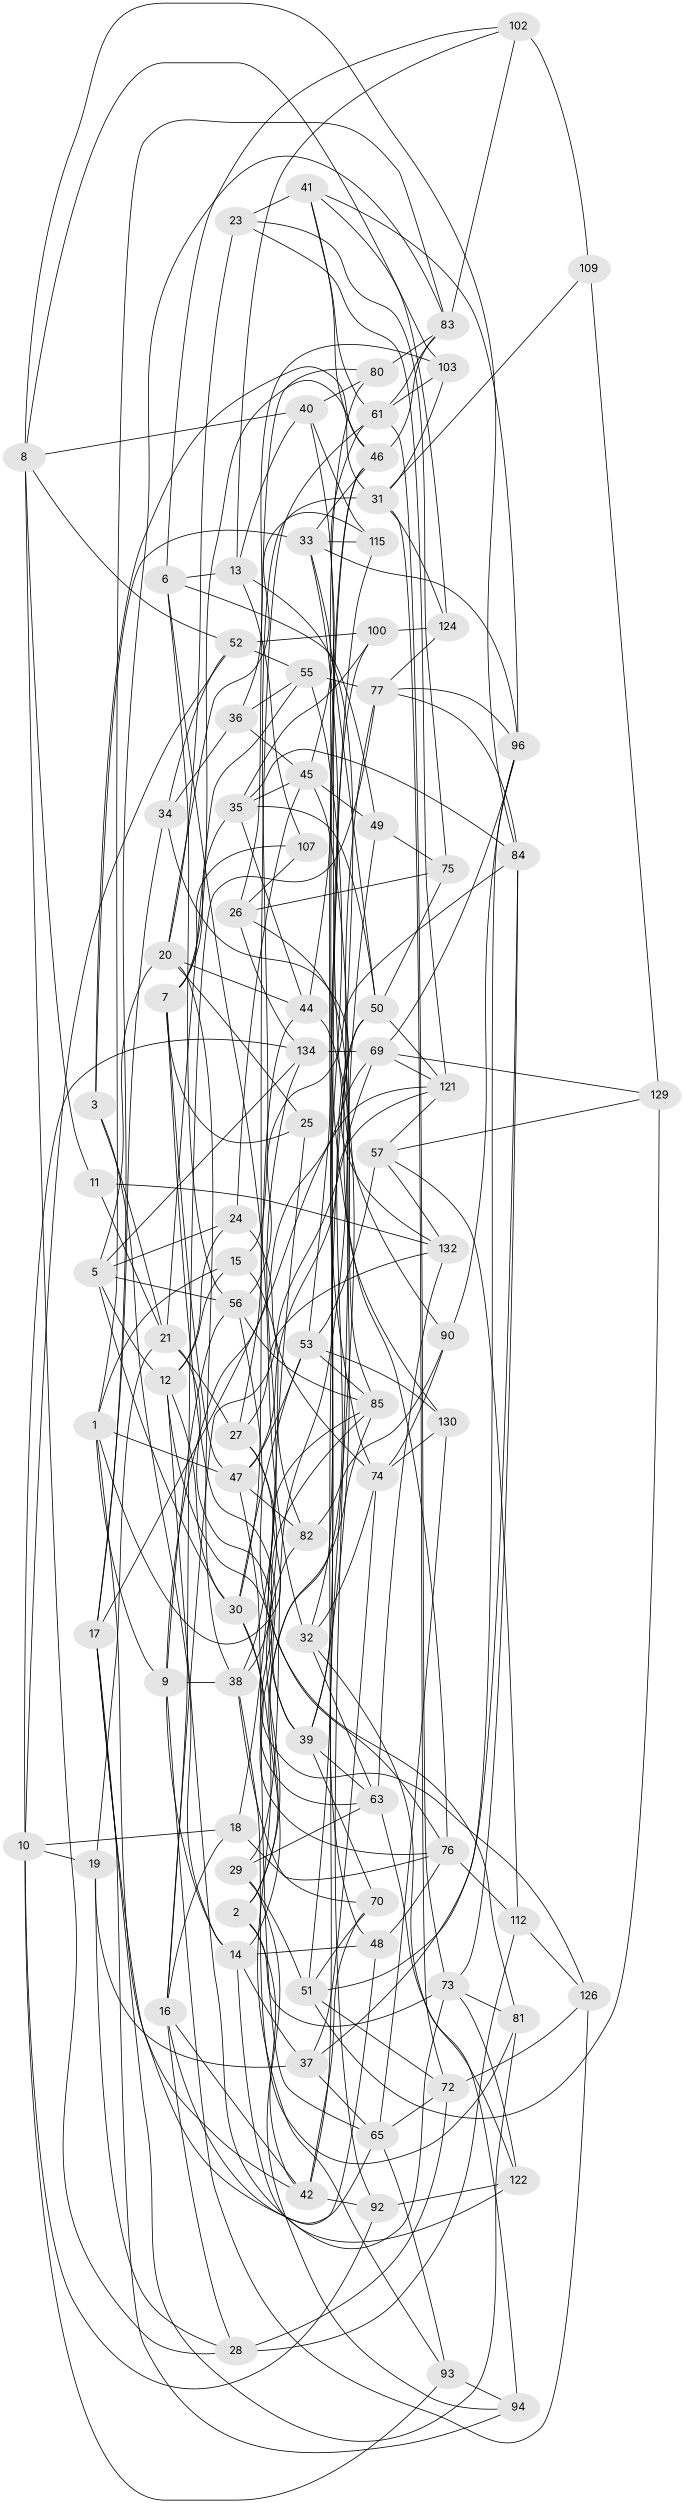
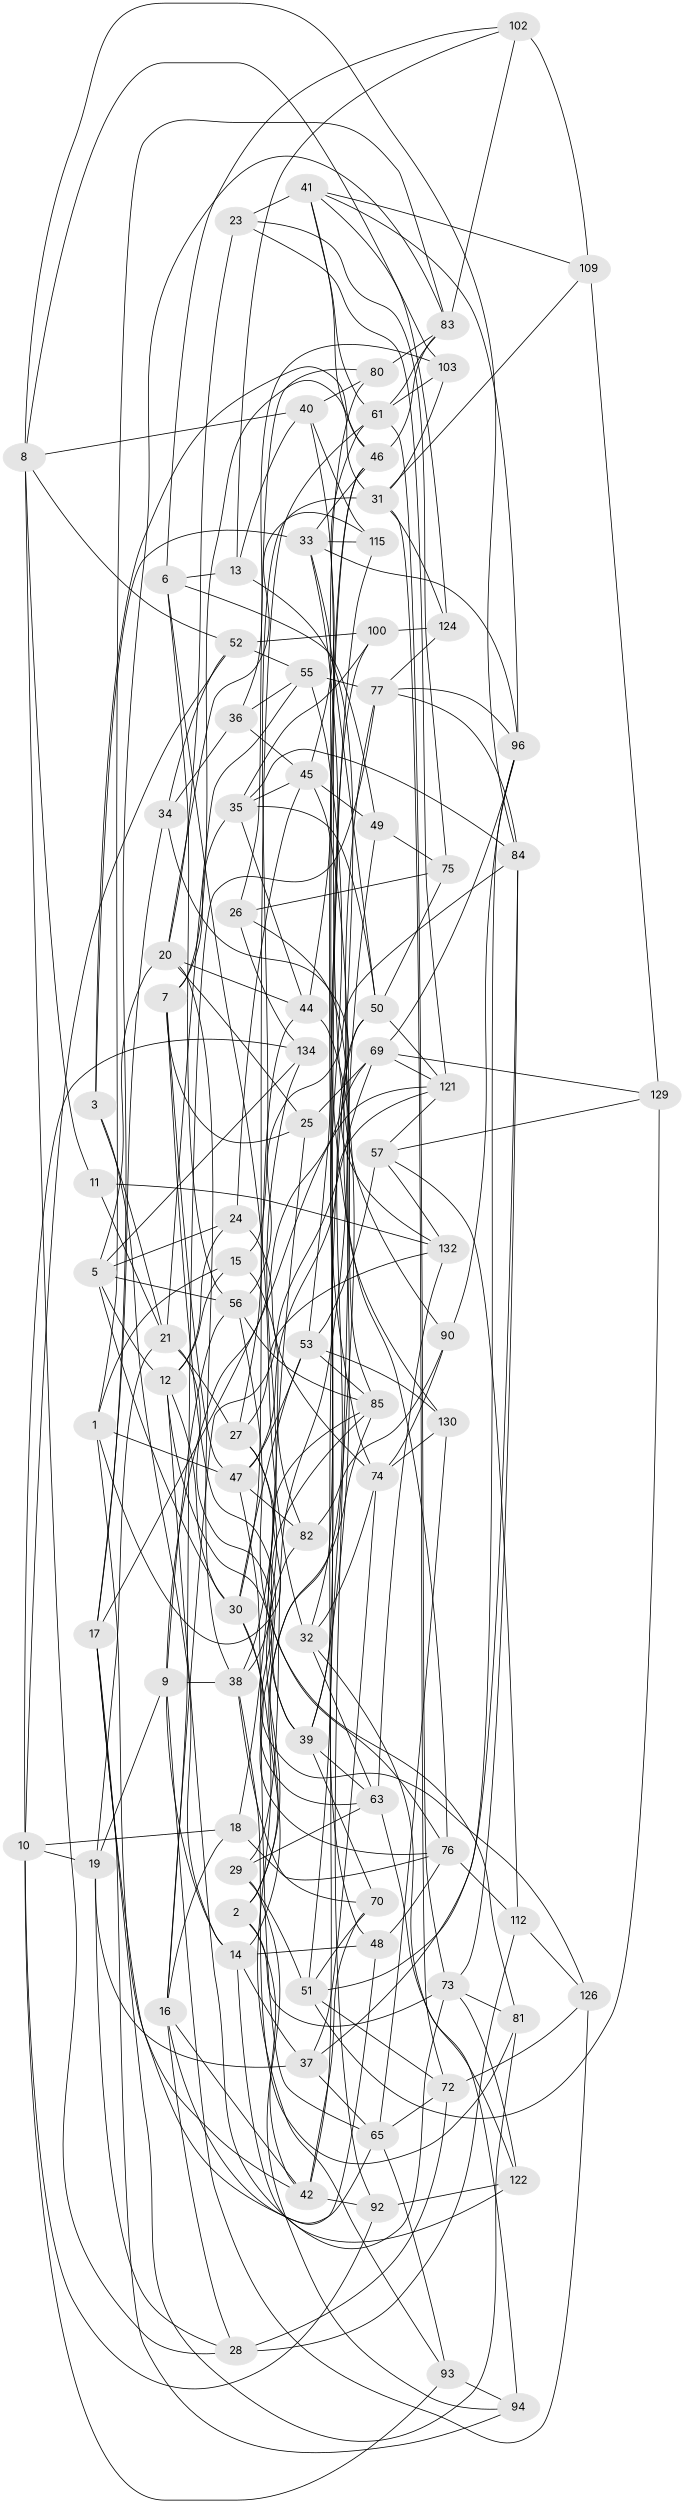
none -> (443, 224)
(307, 848) -> none
(342, 1052) -> (342, 1088)
(125, 1605) -> (130, 1773)
